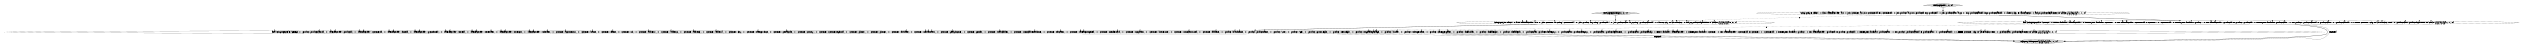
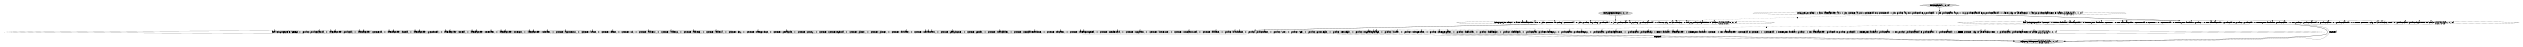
(1616, 13) -> (1616, 13)
